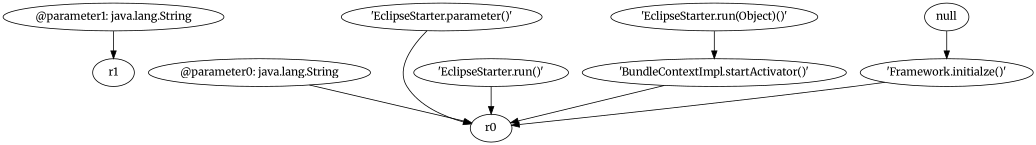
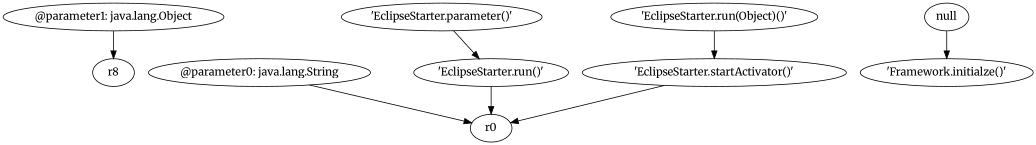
(114, 17) -> (114, 17)
(114, 73) -> (114, 73)
(714, 73) -> (714, 73)
(408, 88) -> (464, 42)
(702, 105) -> none
